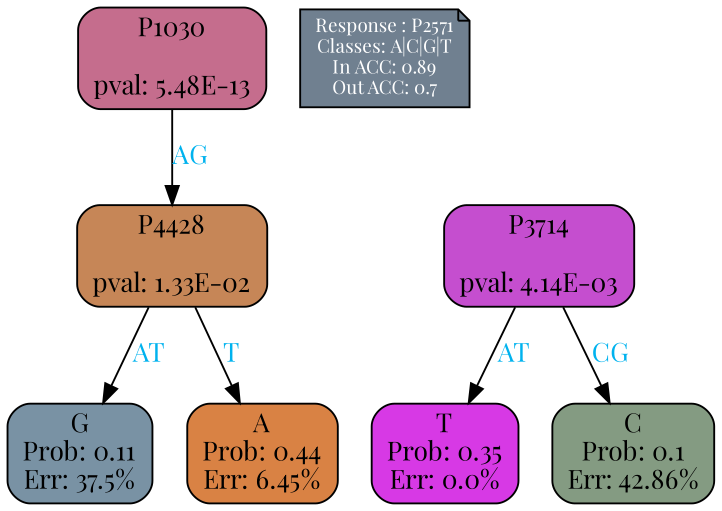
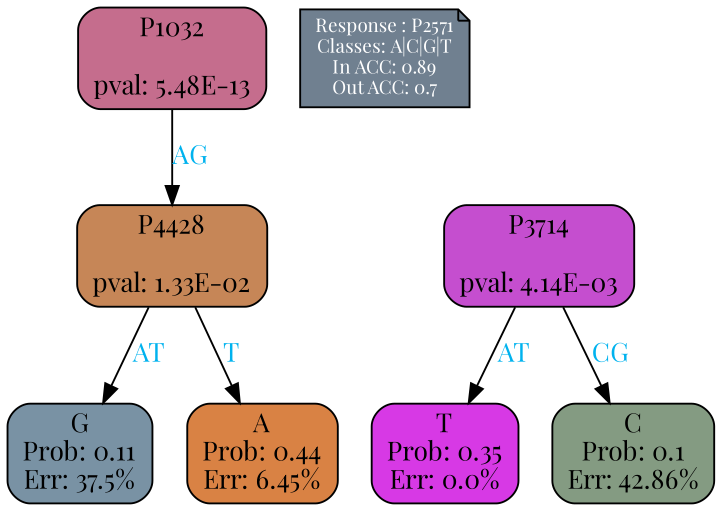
(172, 58) -> (172, 58)
